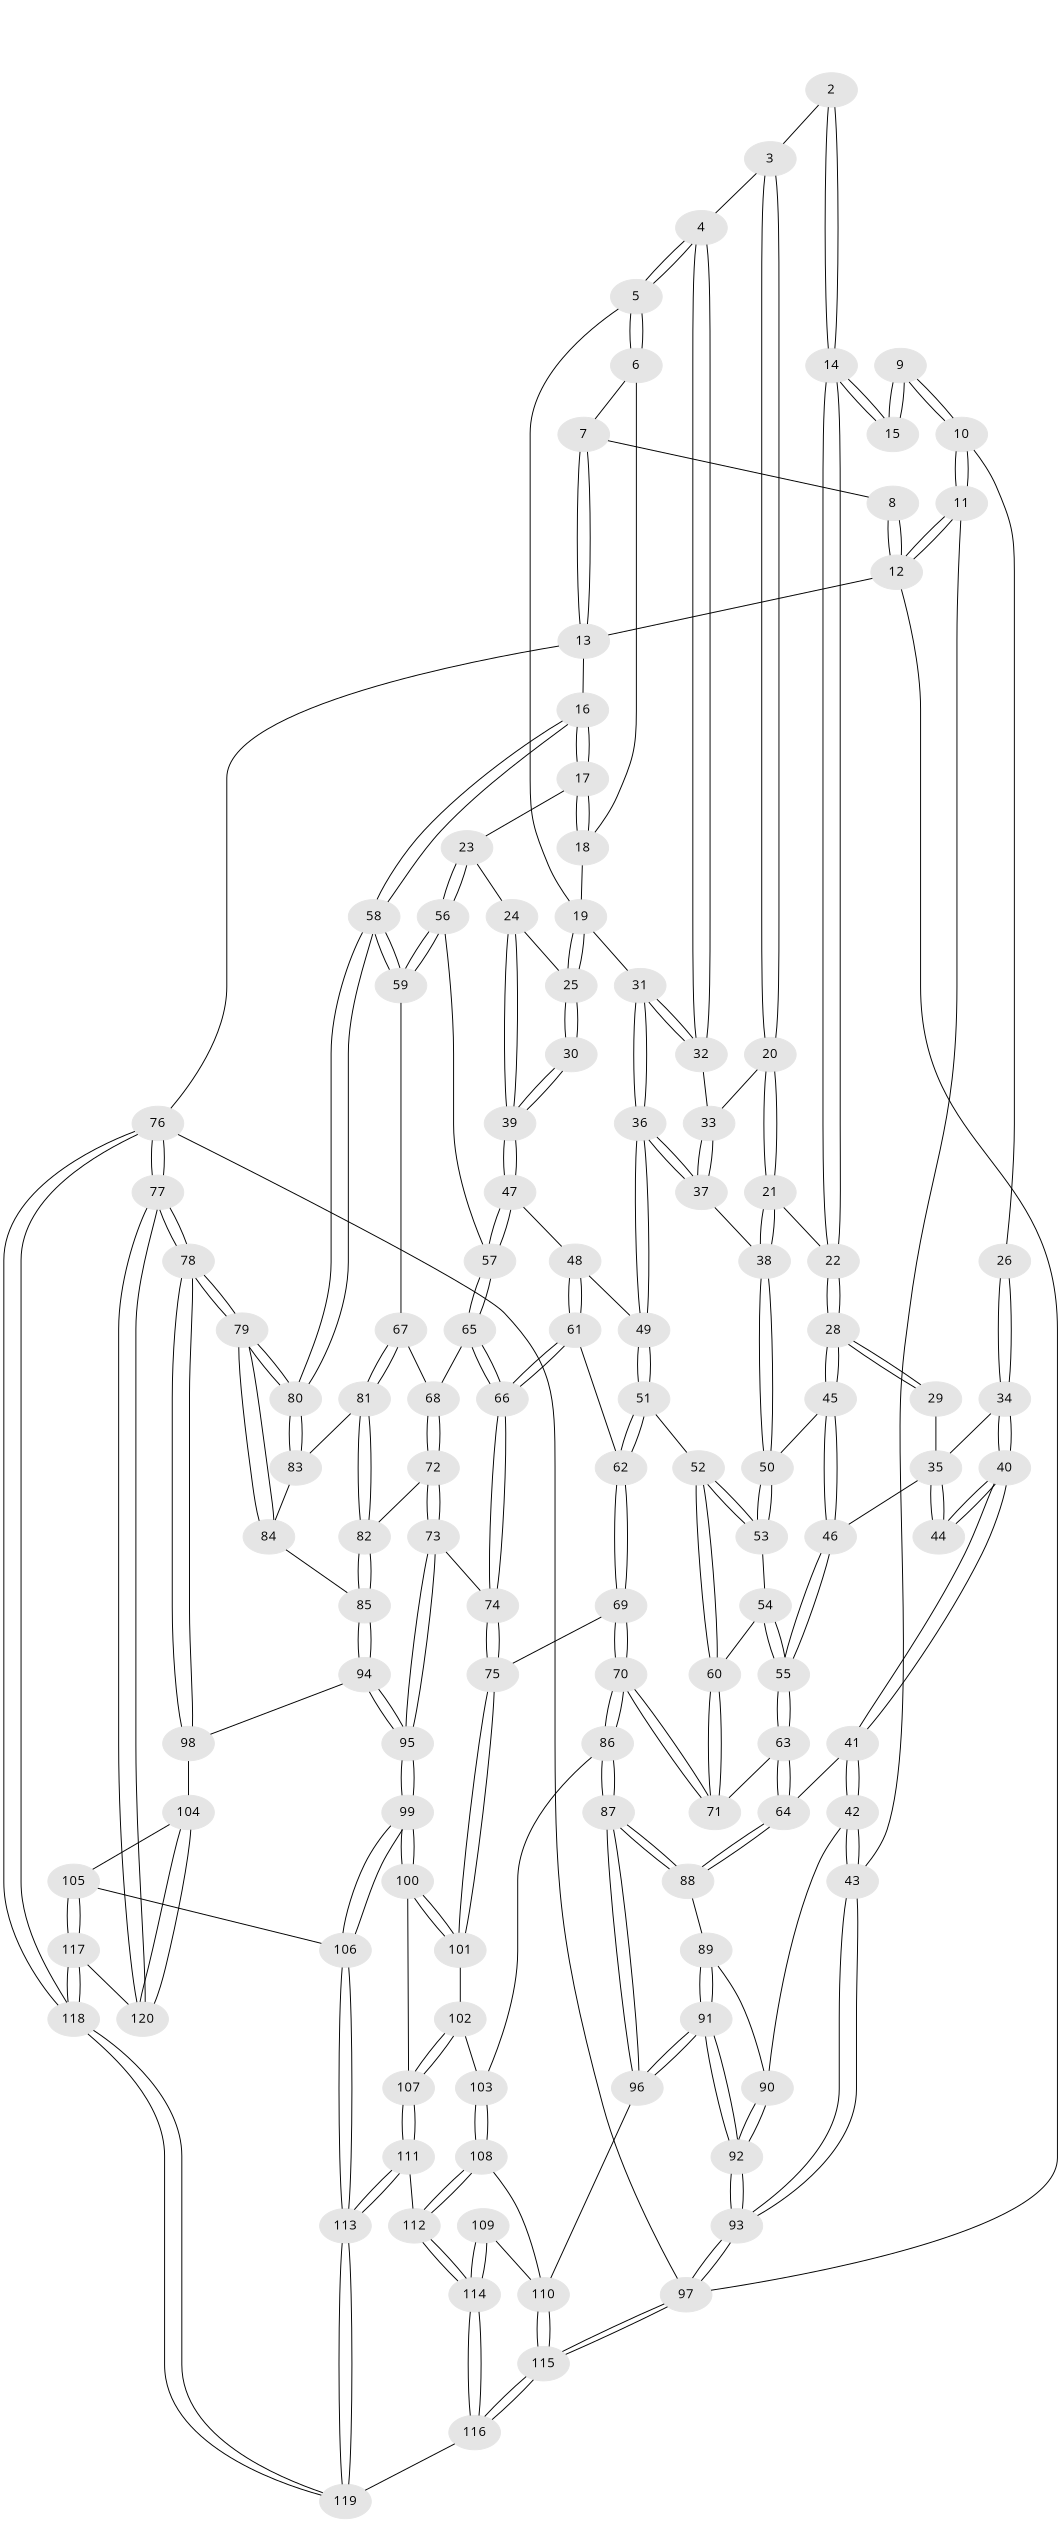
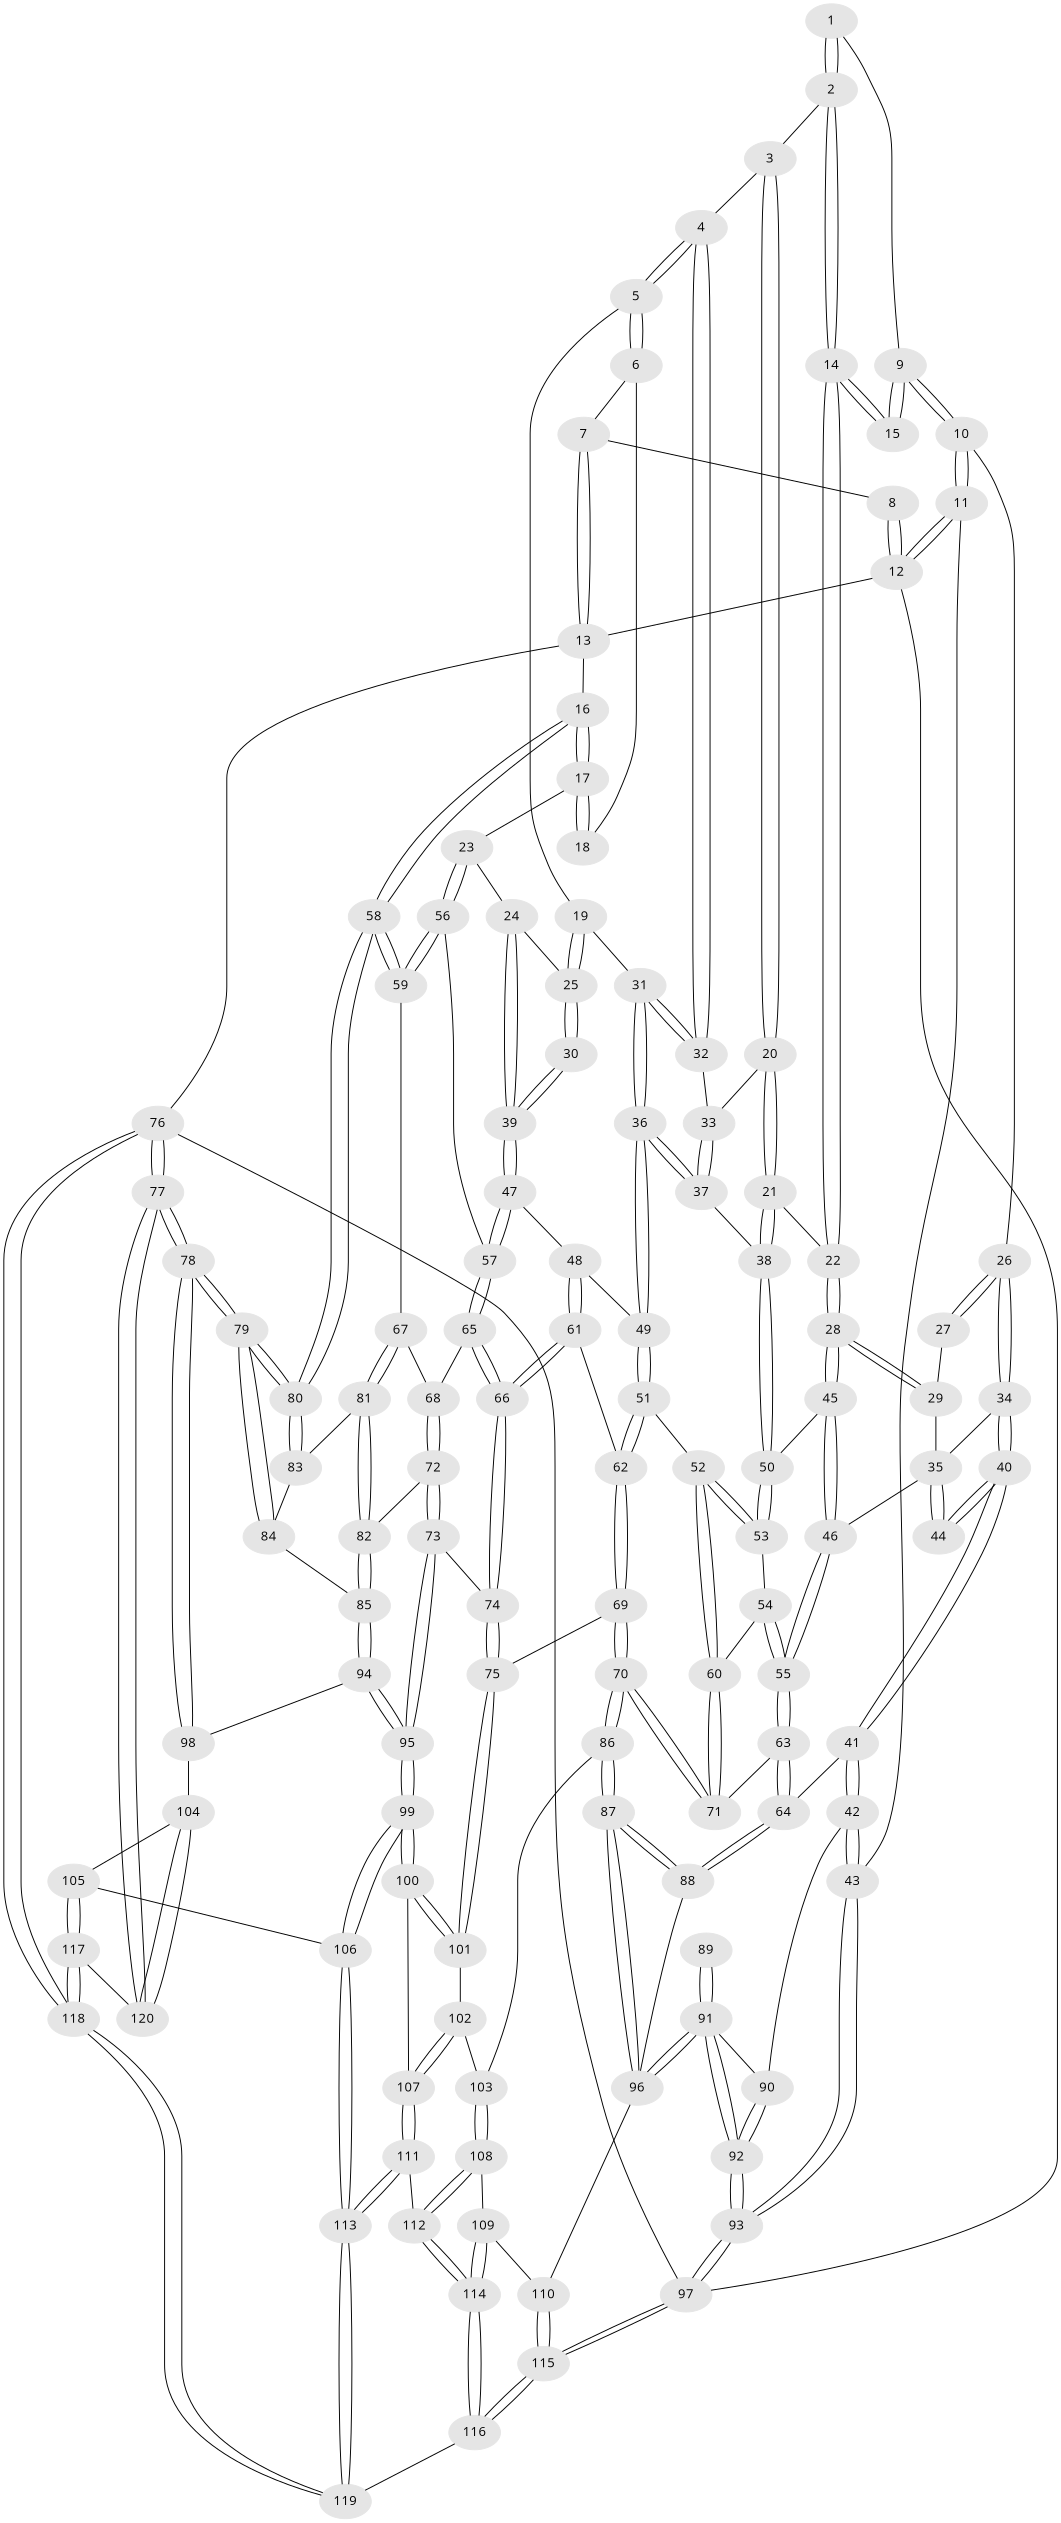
none -> (832, 21)
(582, 882) -> none
none -> (944, 1330)
(697, 1916) -> (659, 1984)
(747, 2016) -> (737, 2054)
(524, 2222) -> (482, 2191)
